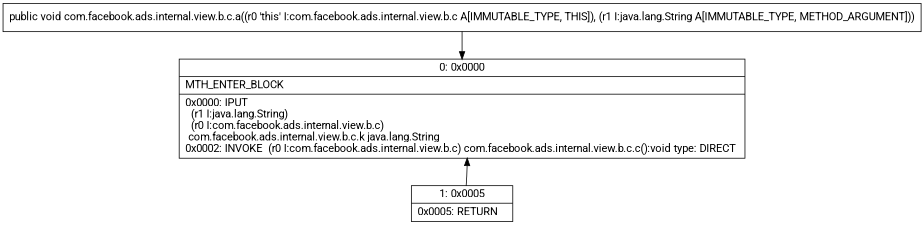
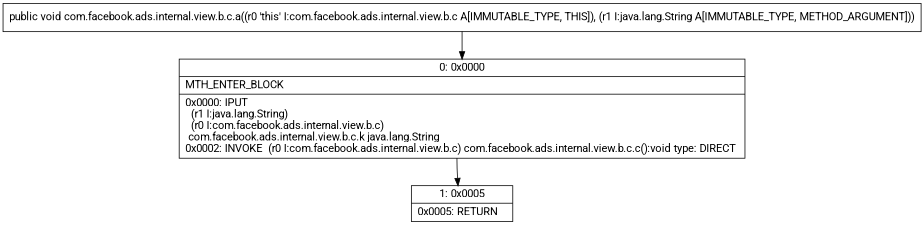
(467, 176) -> (457, 168)
